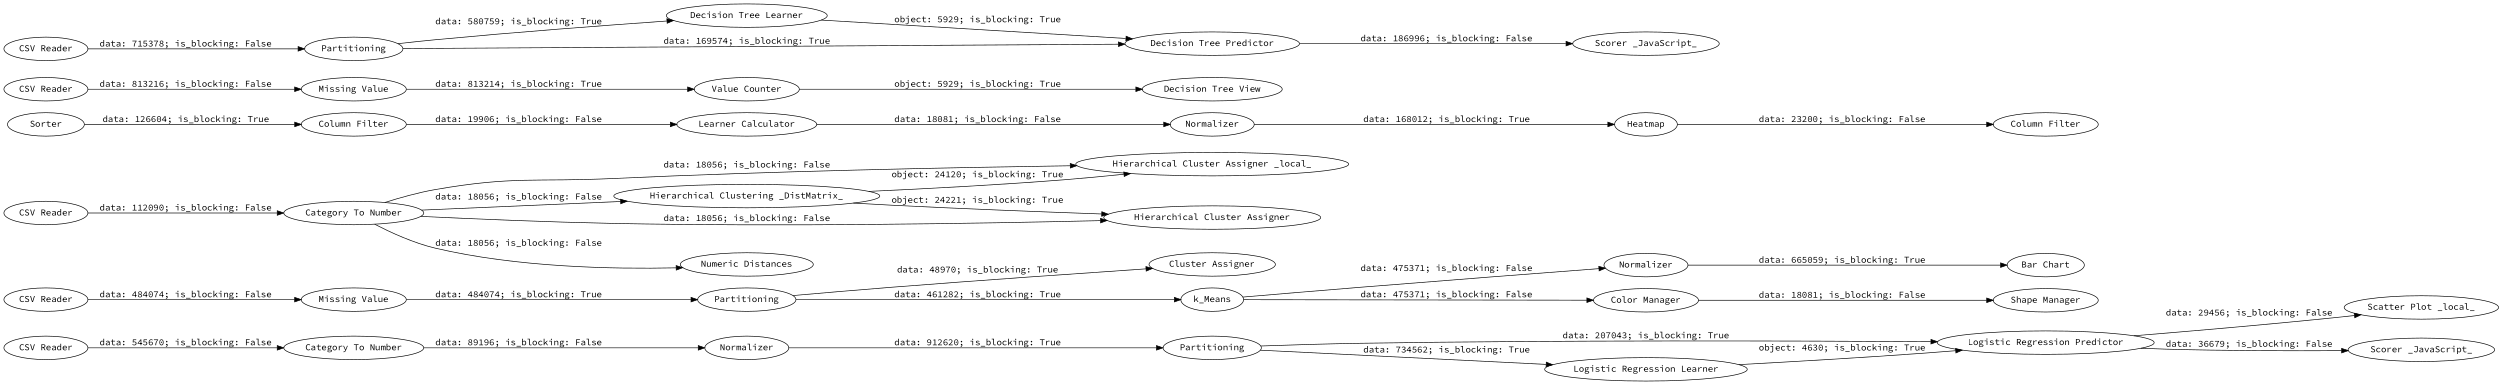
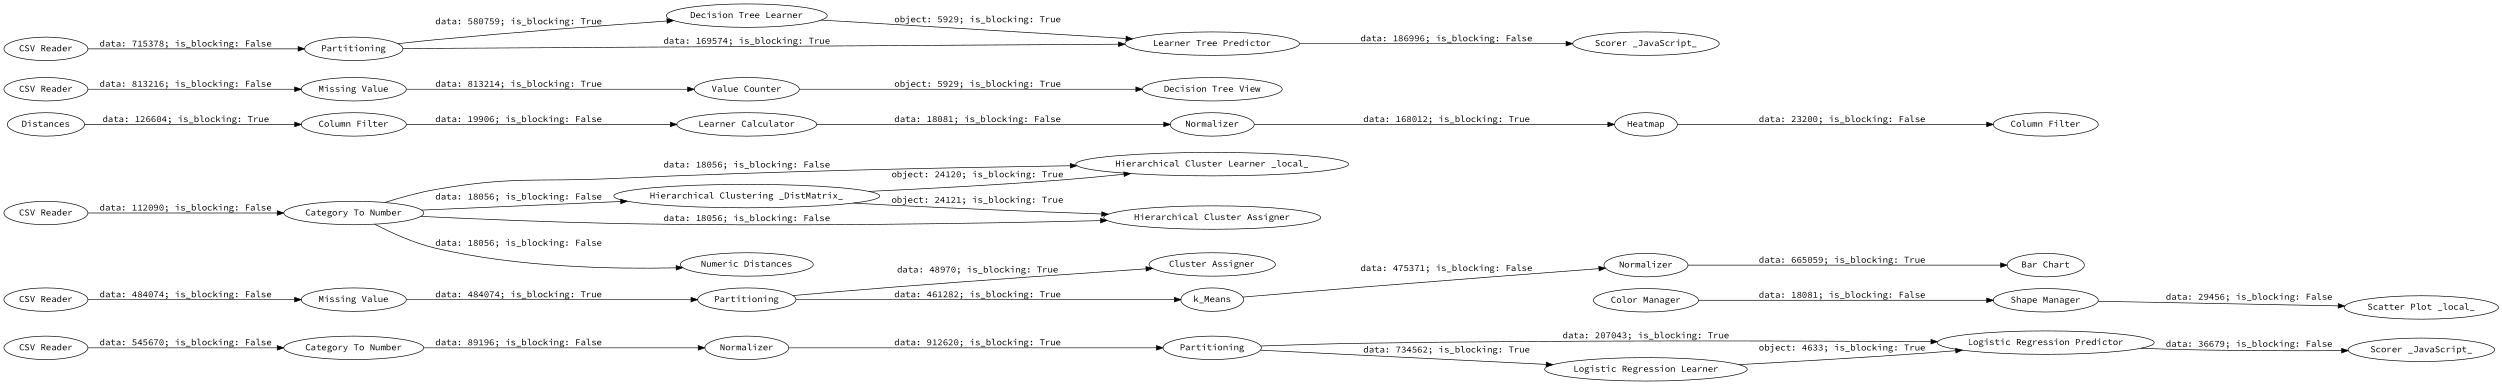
(1212, 44) -> (1212, 44)
(46, 124) -> (46, 124)
(1212, 164) -> (1212, 164)
(978, 200) -> (978, 200)
(1415, 300) -> none
(2244, 326) -> (2218, 304)
(1842, 348) -> (1842, 348)
